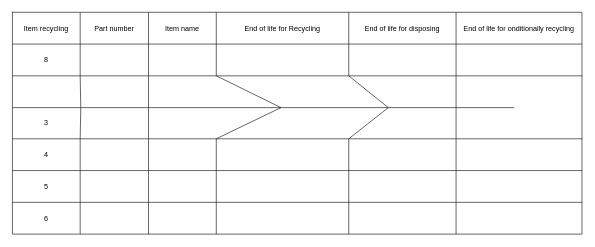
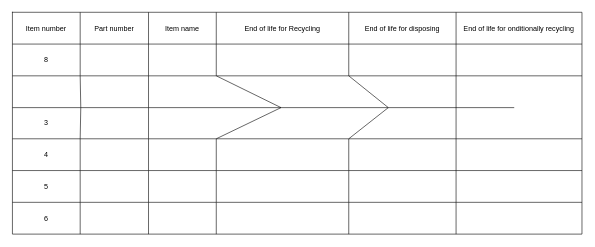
(46, 29) -> (46, 29)
